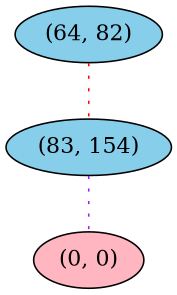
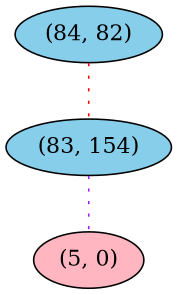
(89, 34) -> (89, 34)
(89, 260) -> (89, 260)
